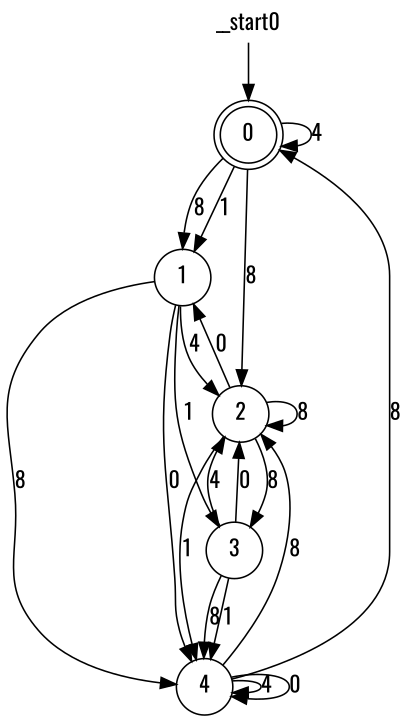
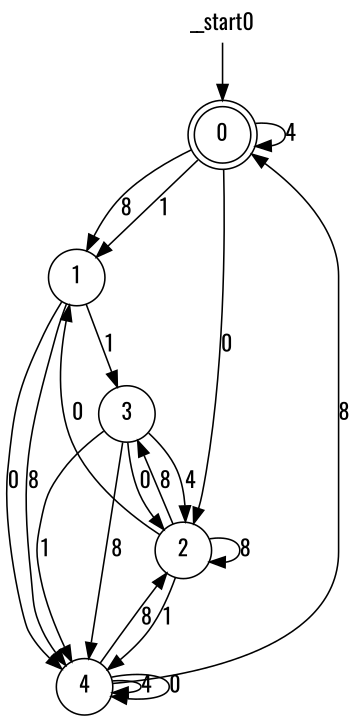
(251, 278) -> (227, 346)
(186, 348) -> none
